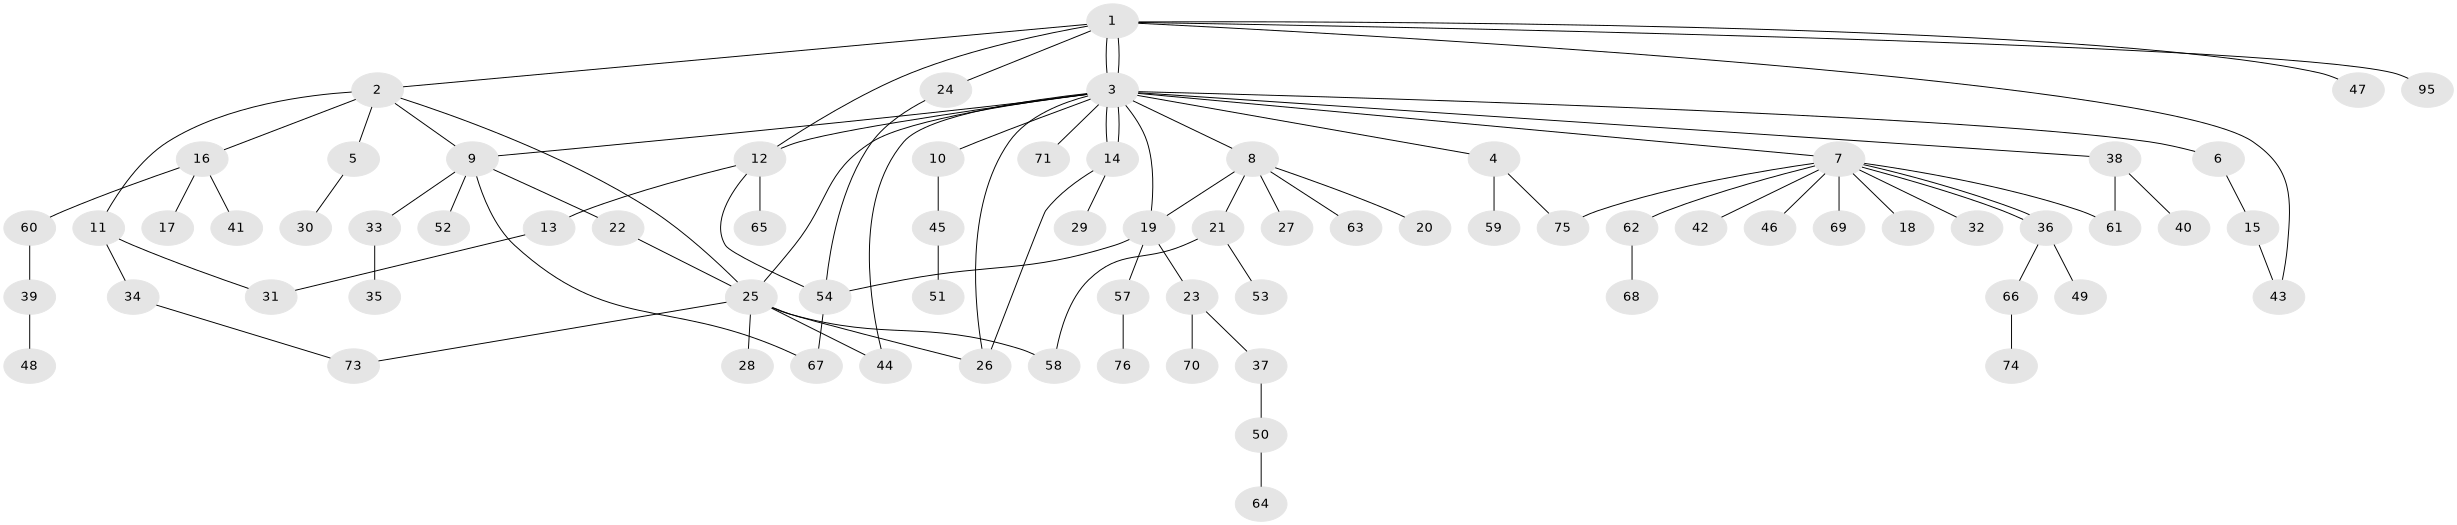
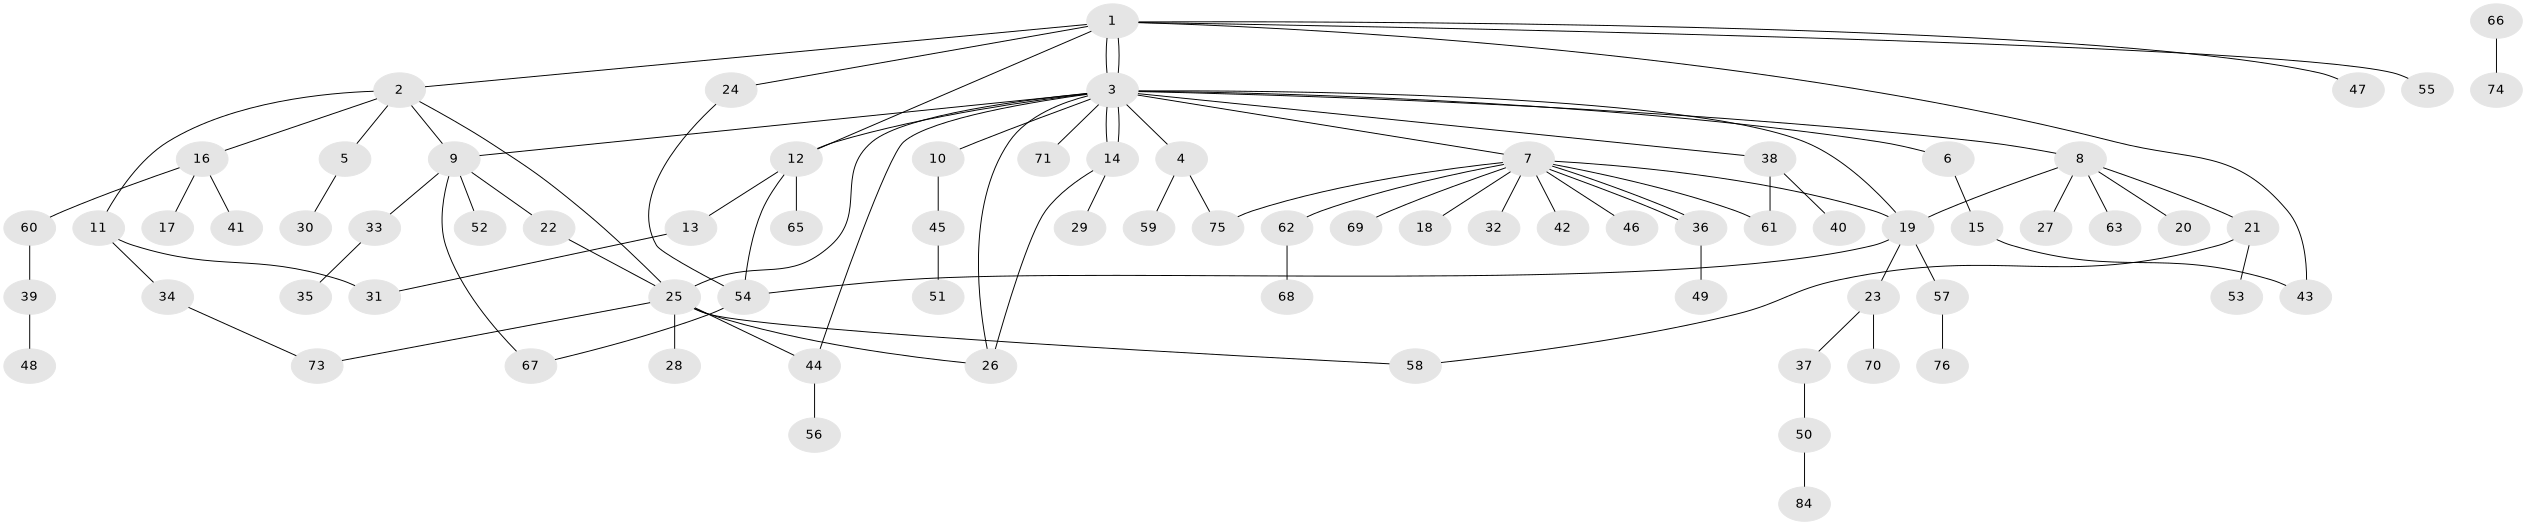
(2427, 90) -> (2427, 90)
none -> (1723, 179)
(2029, 263) -> none
none -> (815, 435)
(1261, 504) -> (1805, 504)
